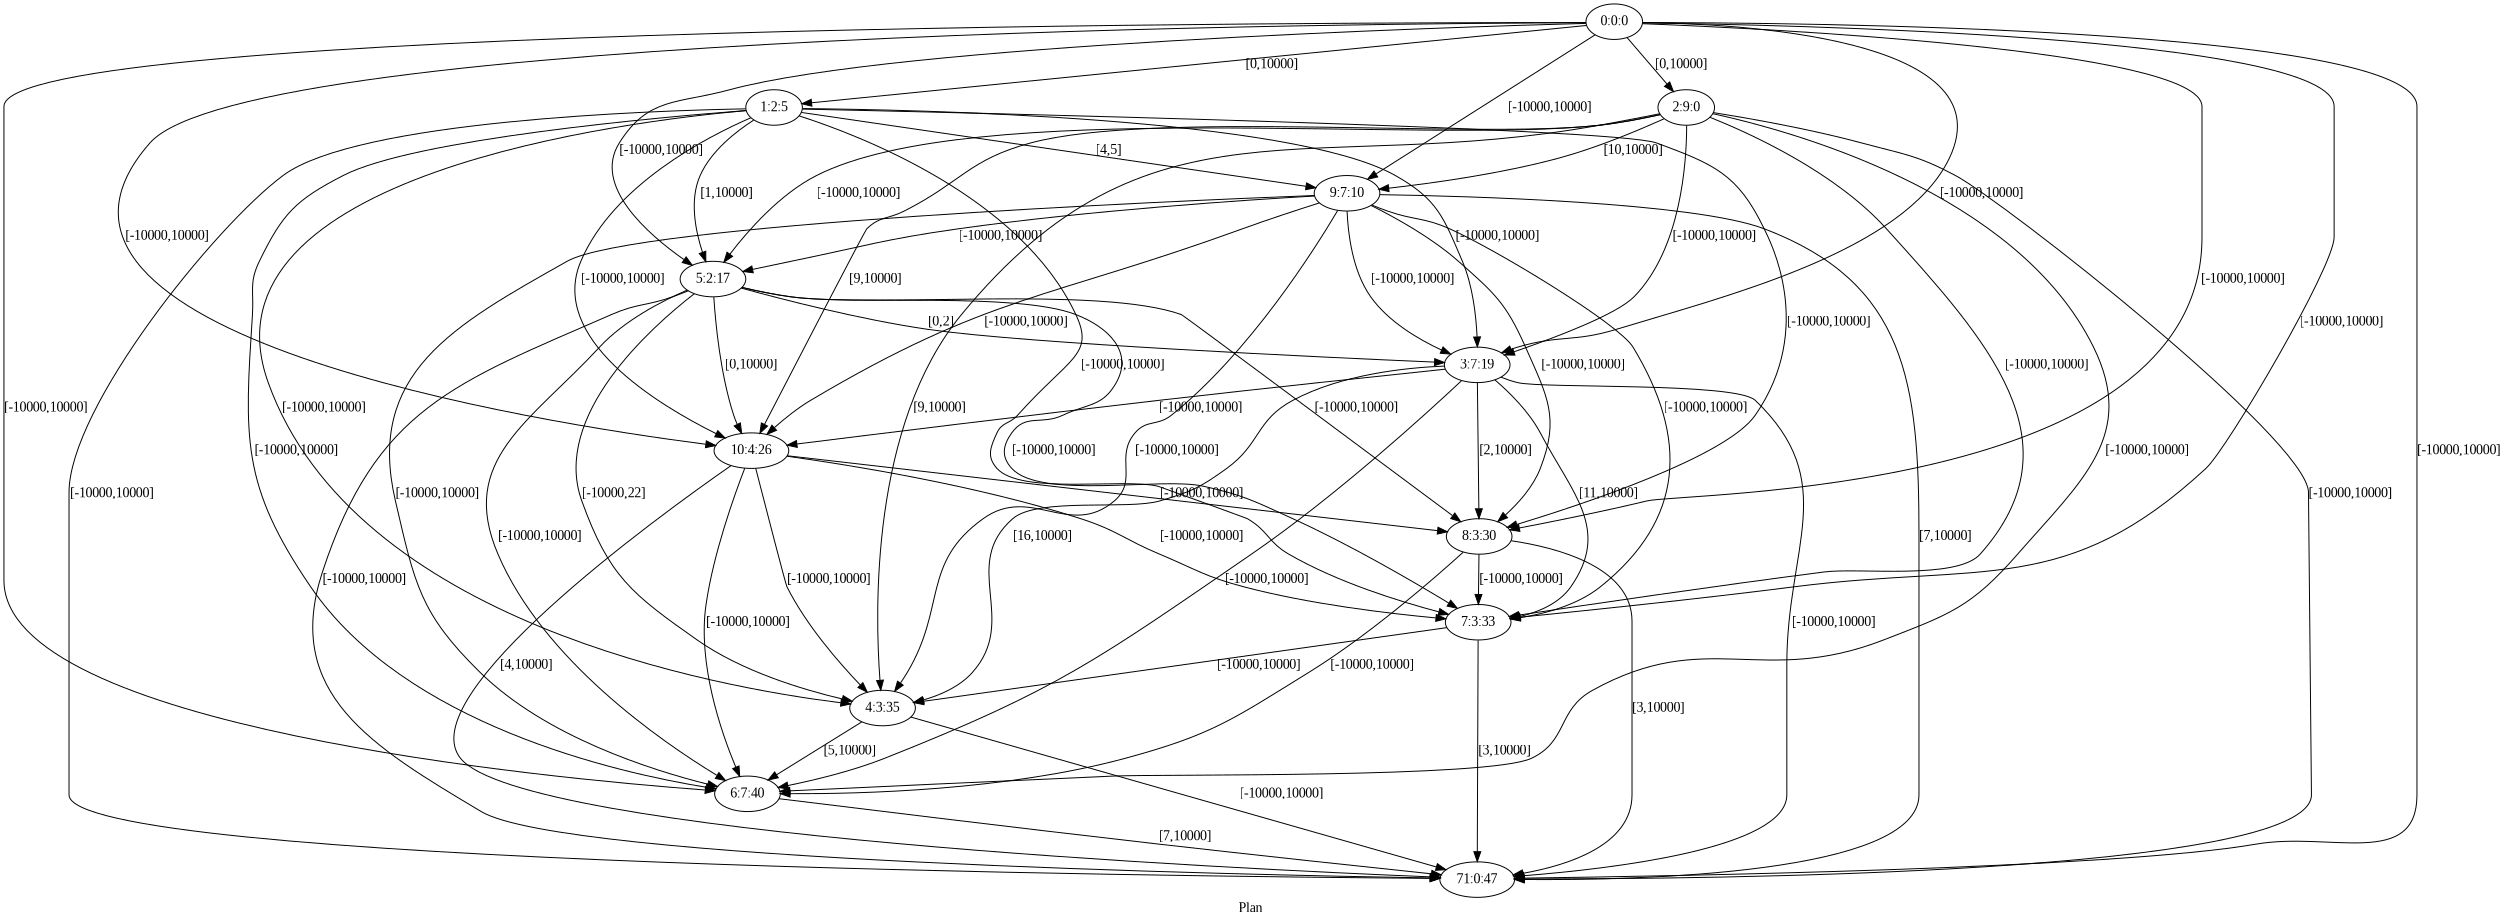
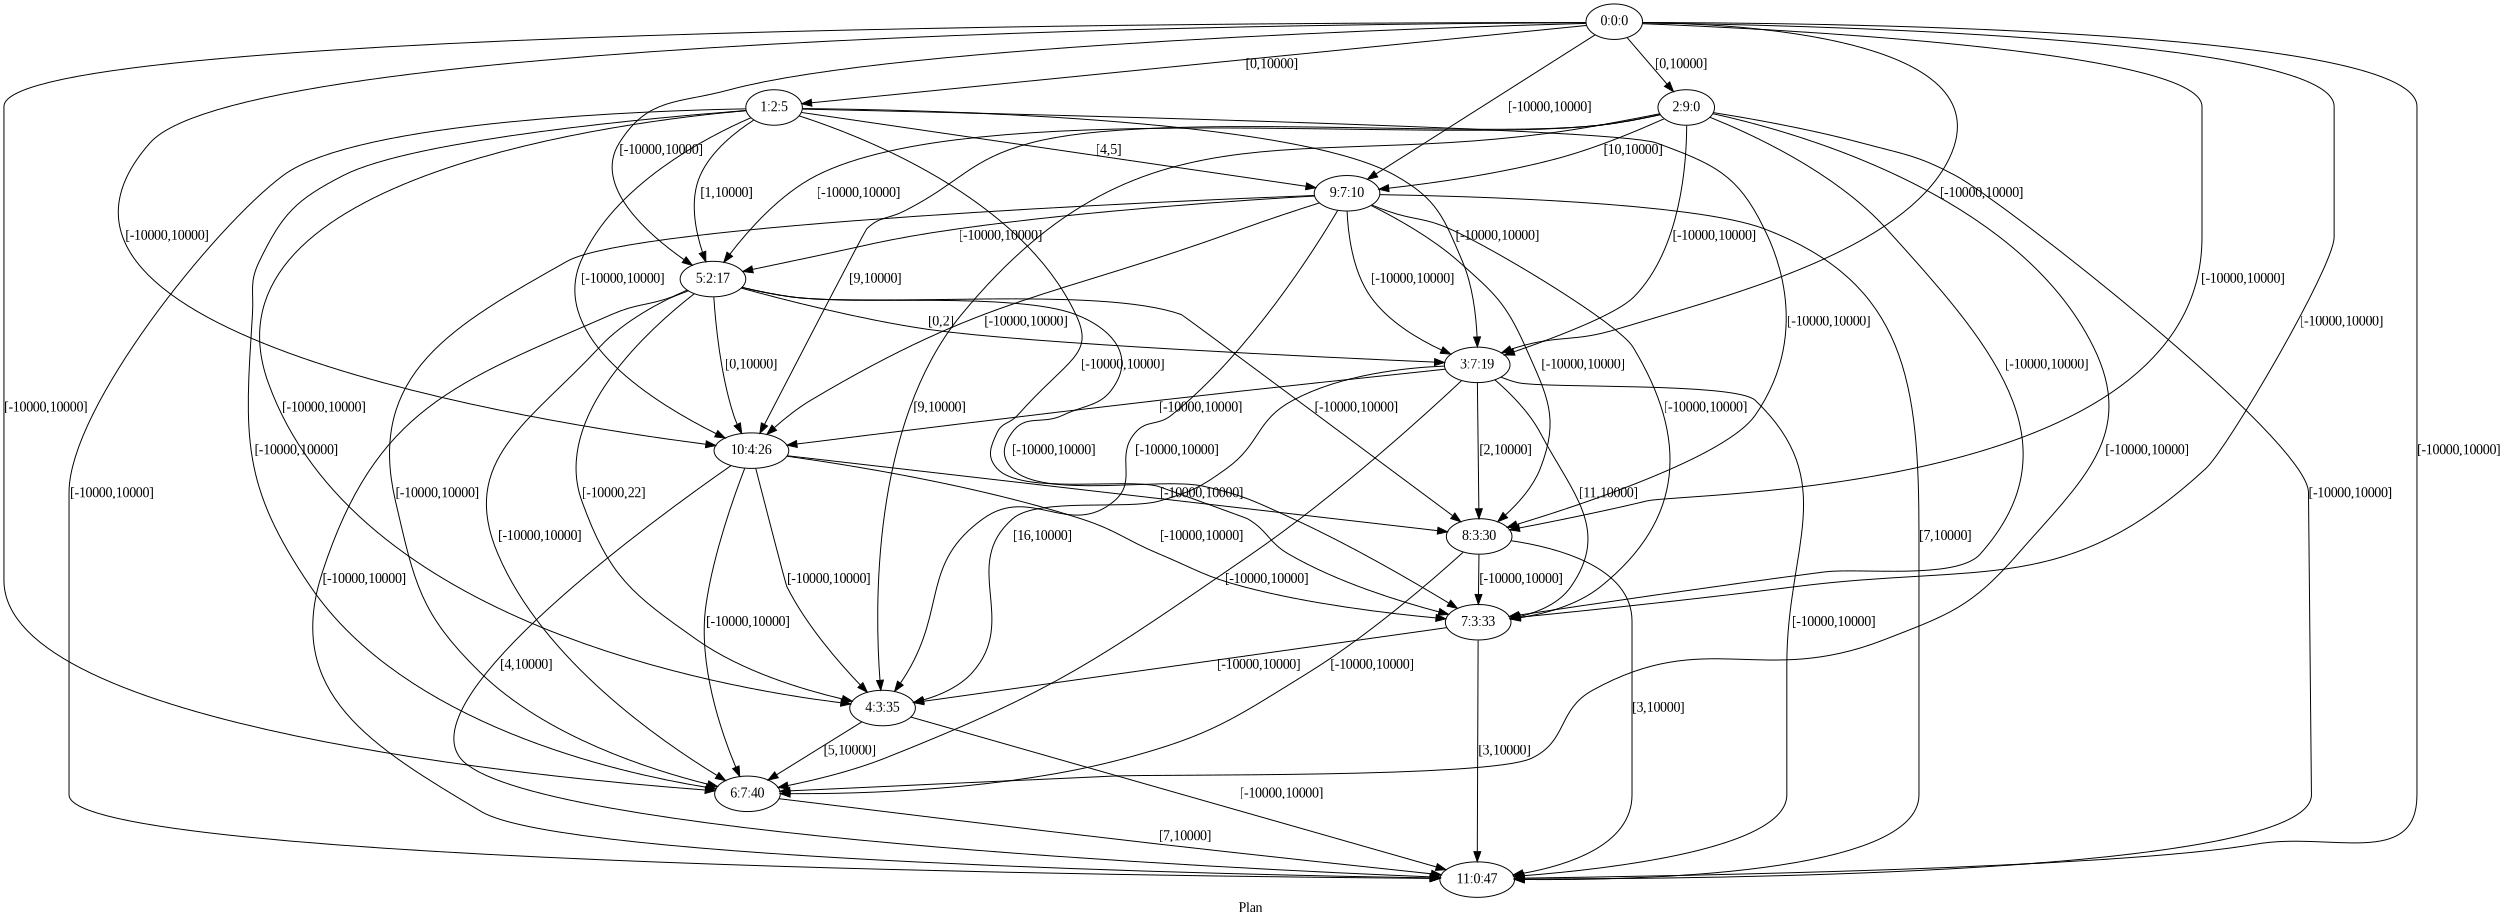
(1477, 880) -> (1477, 880)
